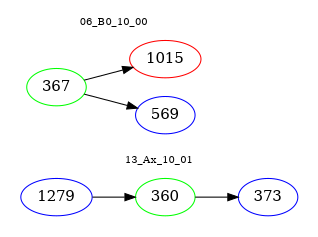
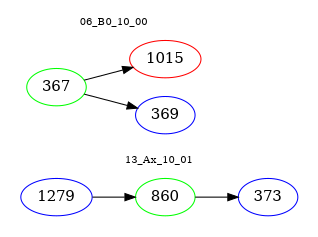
(165, 115) -> (165, 115)
(165, 197) -> (165, 197)
